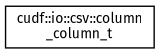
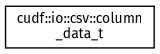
(80, 27) -> (80, 27)
